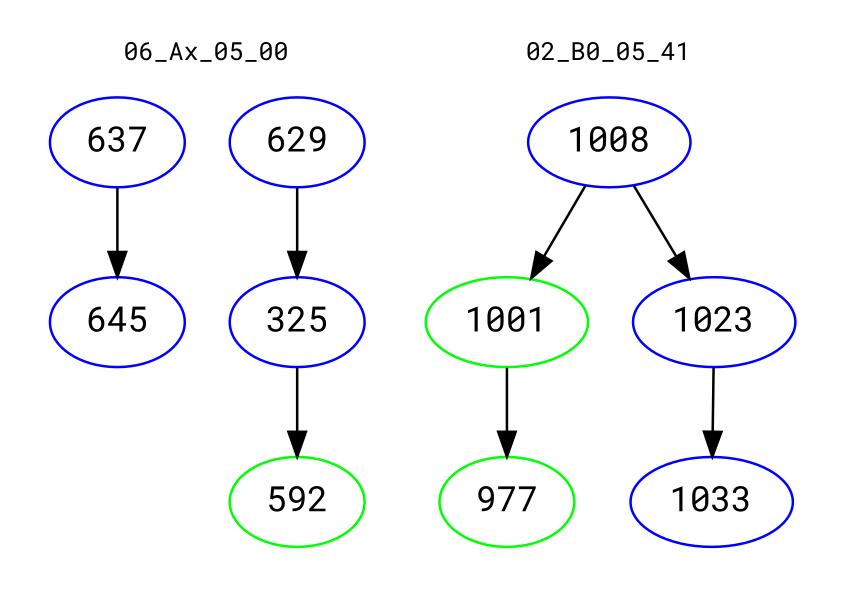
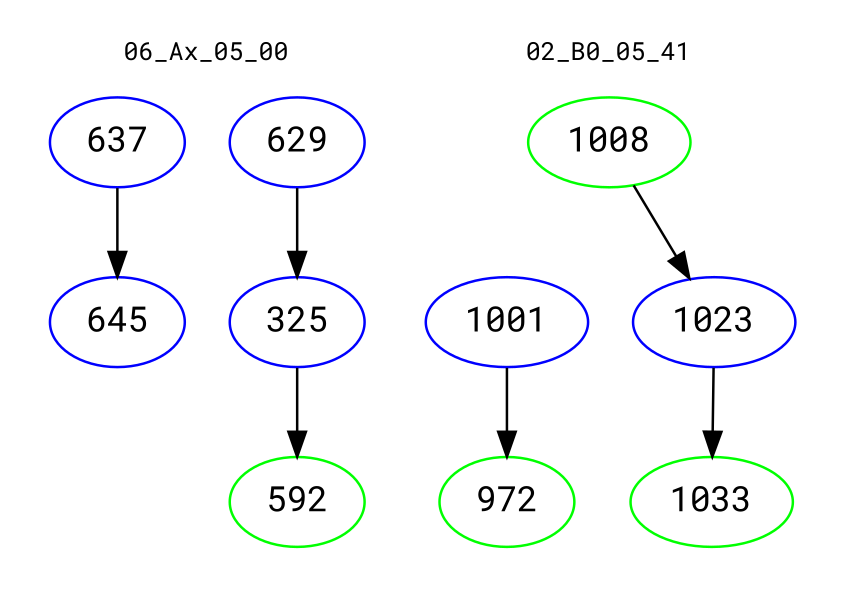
(609, 142) -> (609, 142)
(565, 221) -> none
(507, 322) -> (507, 322)
(507, 502) -> (507, 502)
(712, 502) -> (712, 502)
